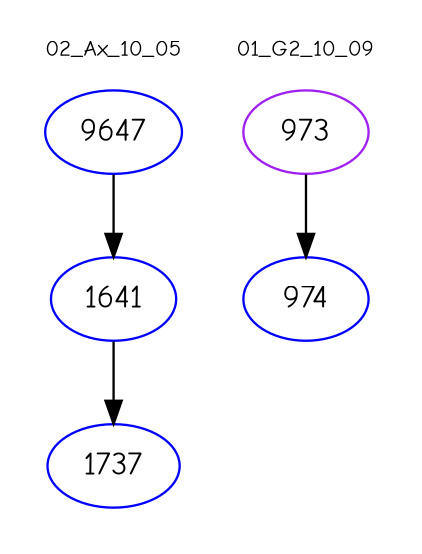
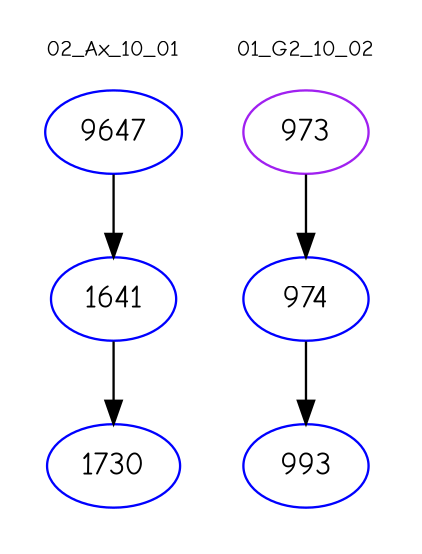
(114, 50) -> (114, 50)
(306, 50) -> (306, 50)
(114, 466) -> (114, 466)
none -> (306, 466)
